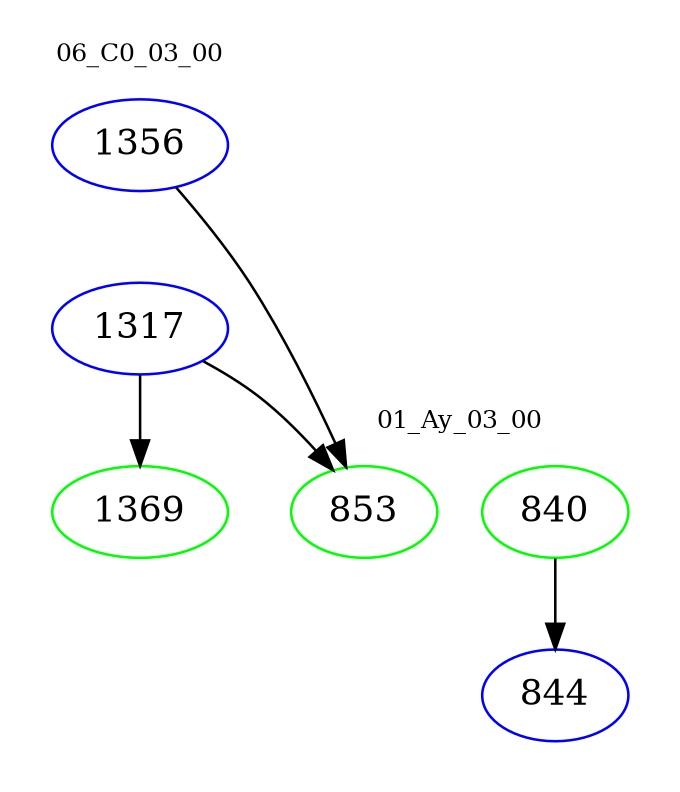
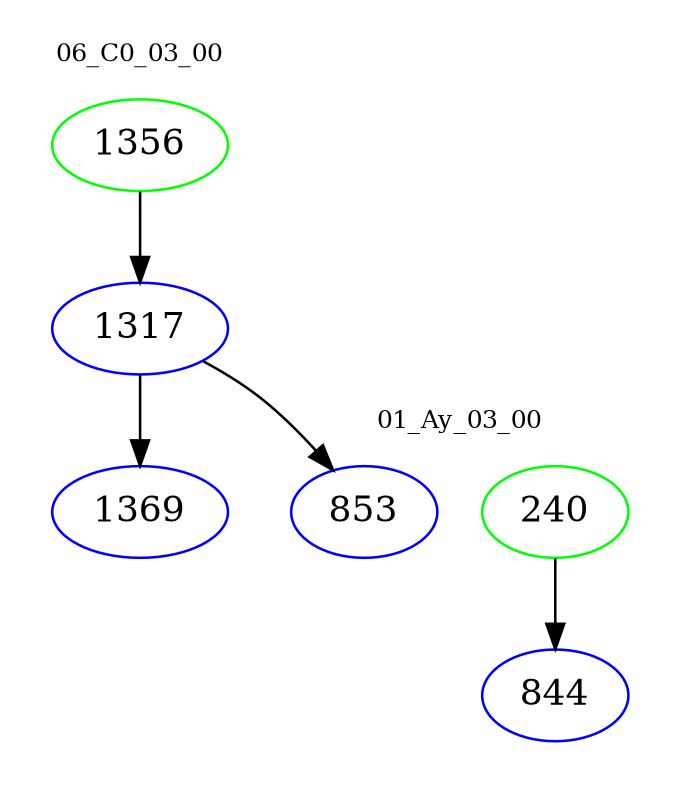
(140, 145) -> (140, 145)
(266, 309) -> (140, 224)
(140, 512) -> (140, 512)
(364, 512) -> (364, 512)
(555, 512) -> (555, 512)
